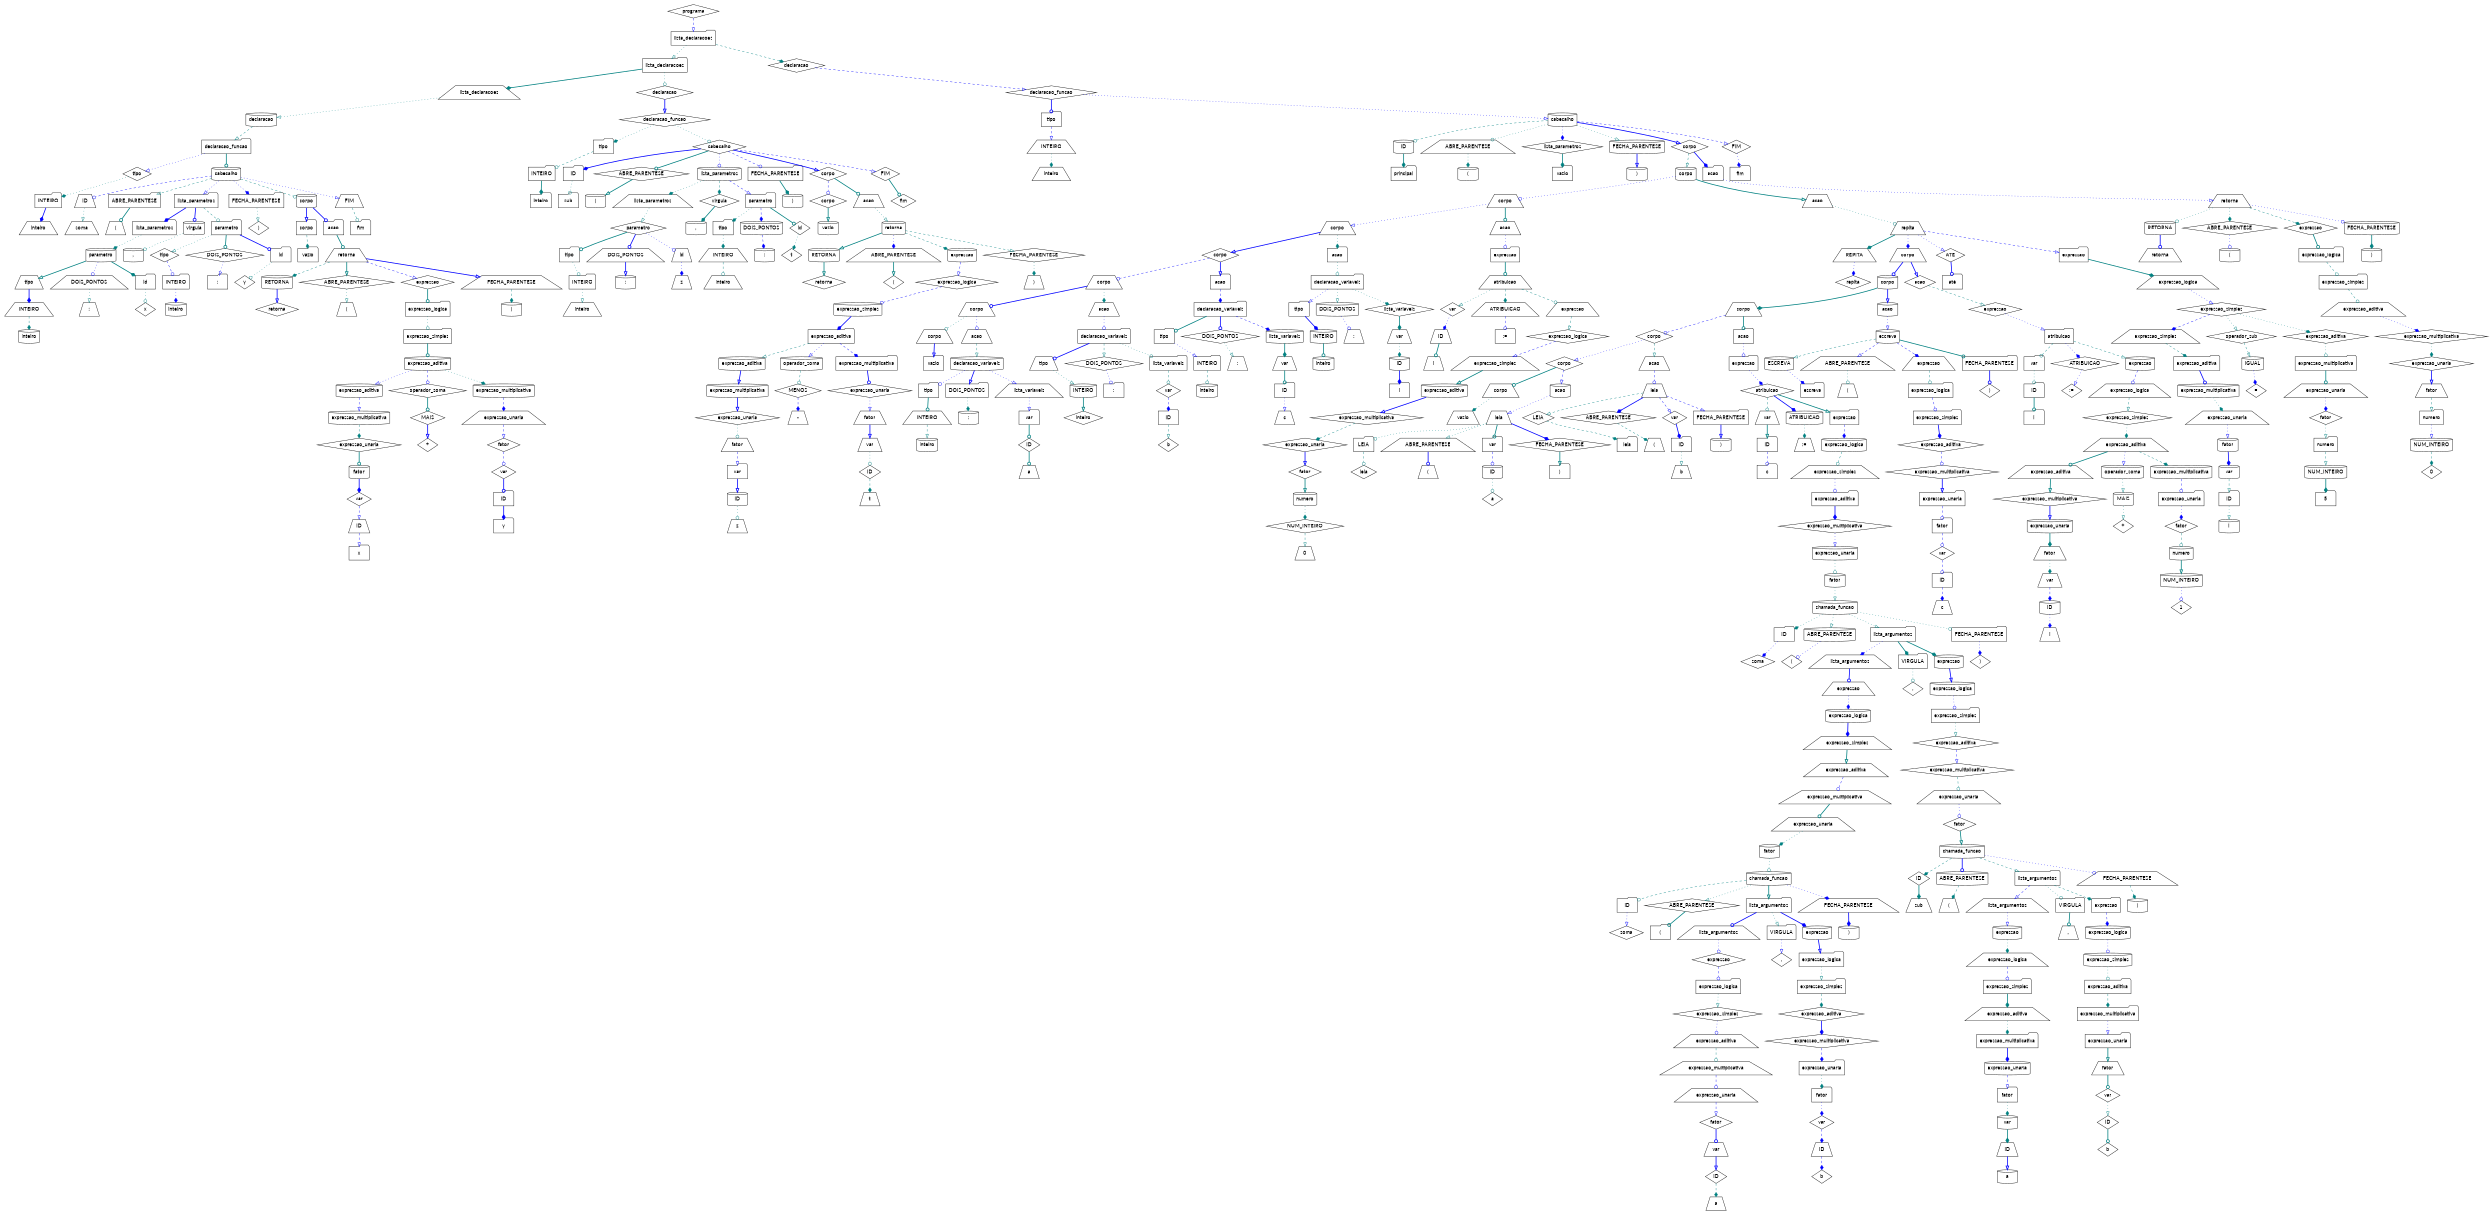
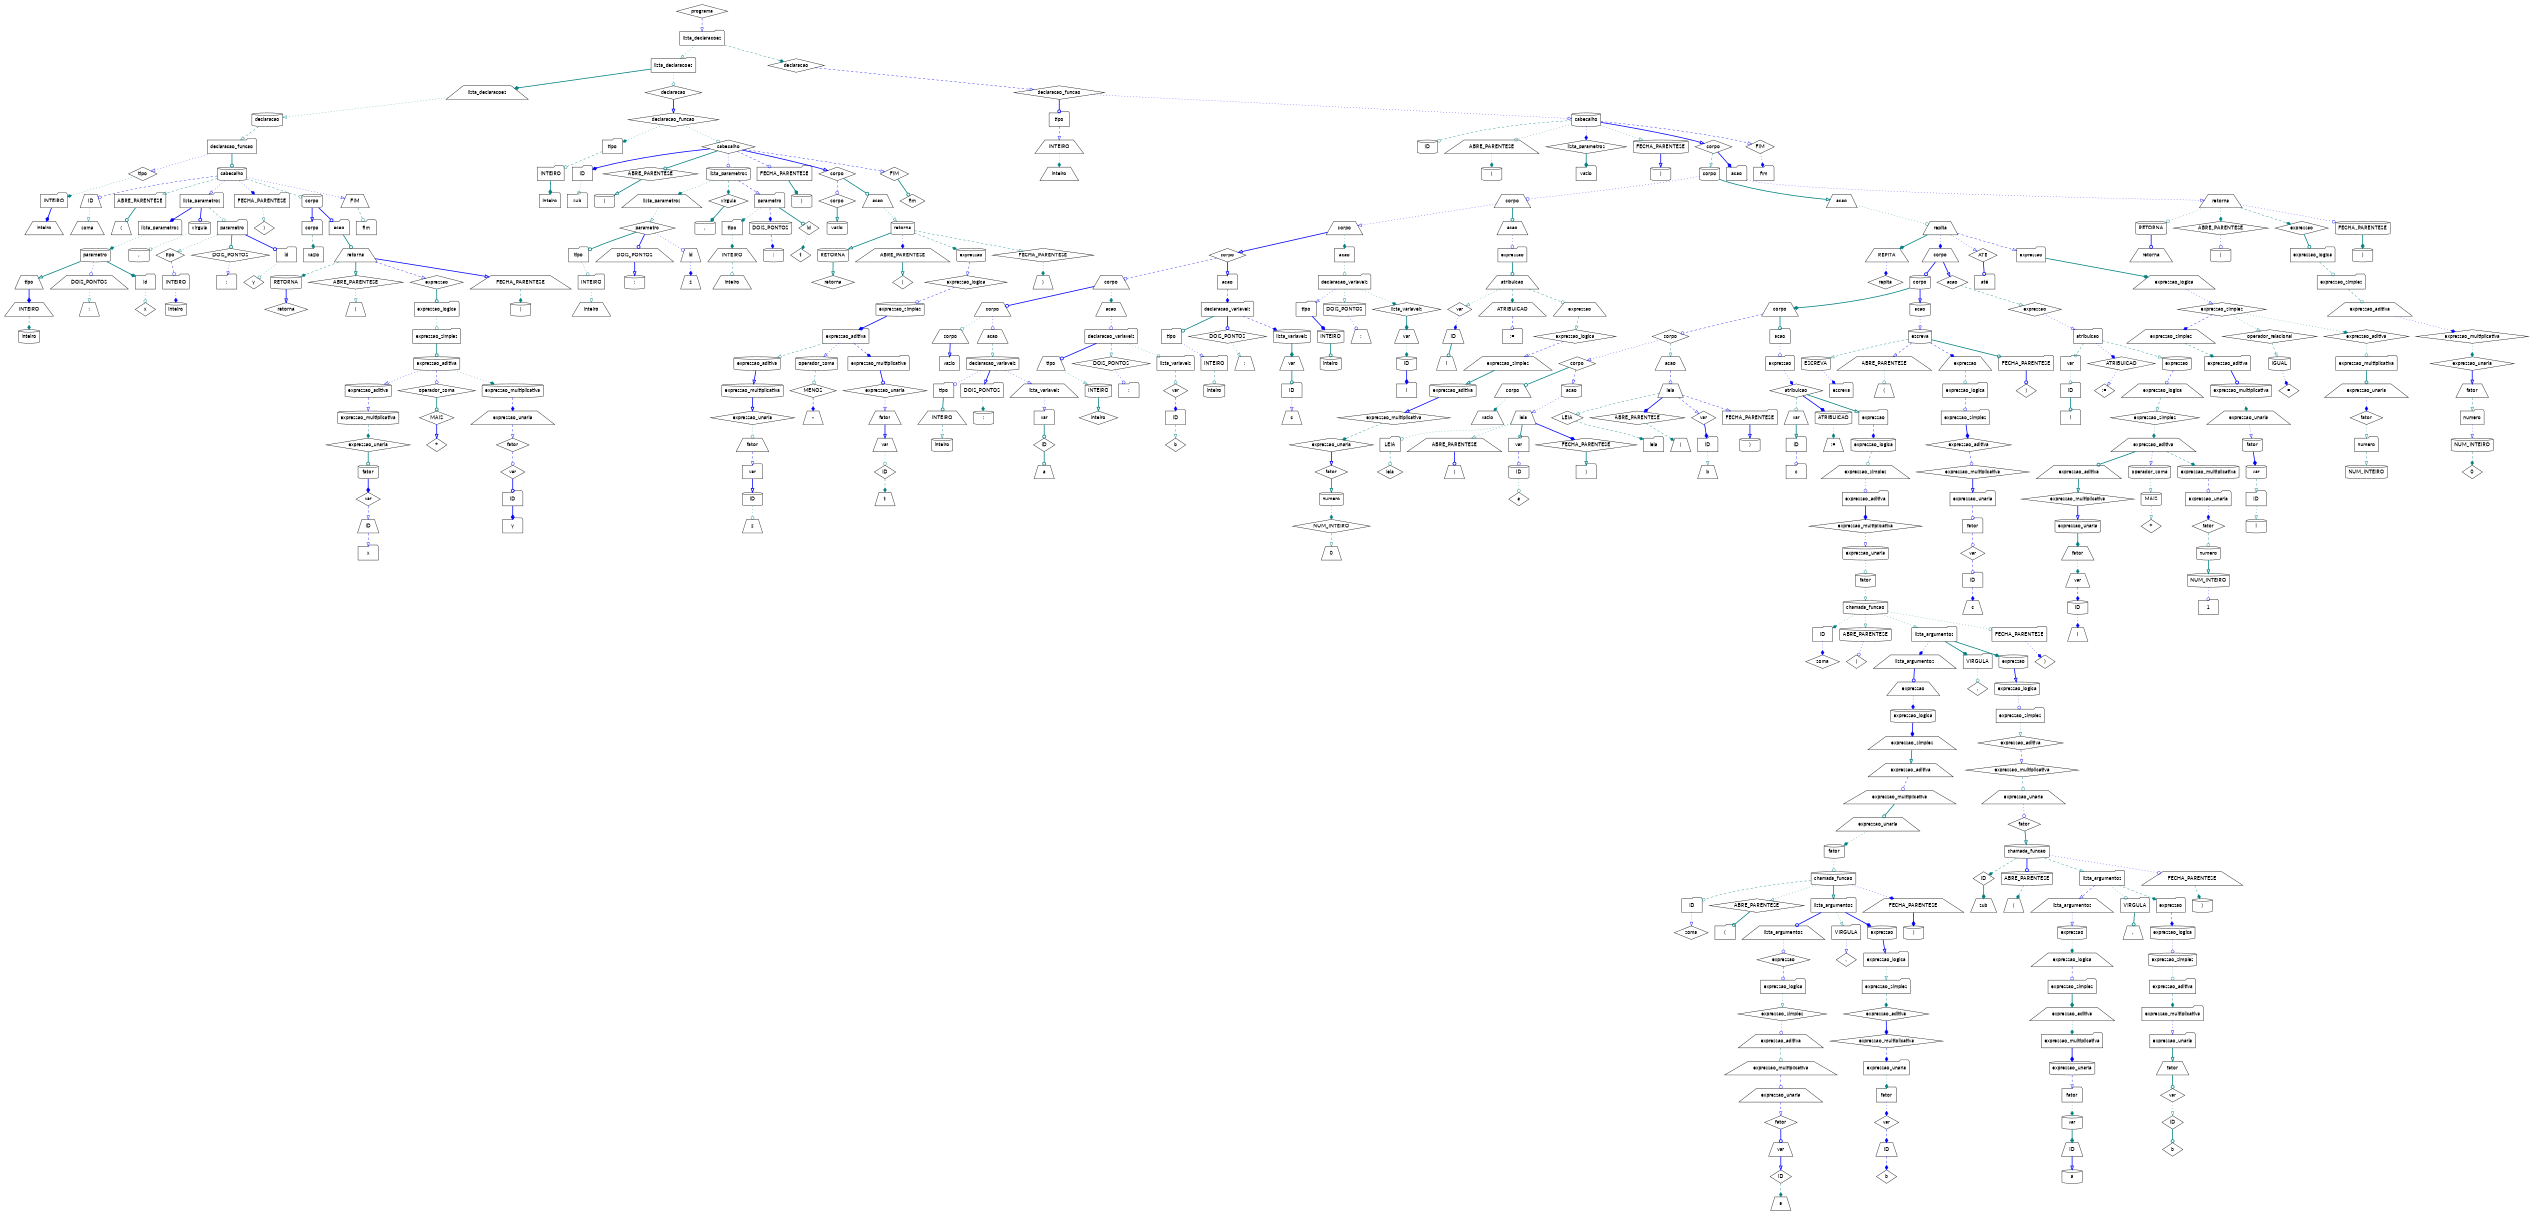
(1404, 174) -> none
(2242, 336) -> (2270, 336)
(2326, 499) -> none
(2181, 607) -> (2208, 607)
